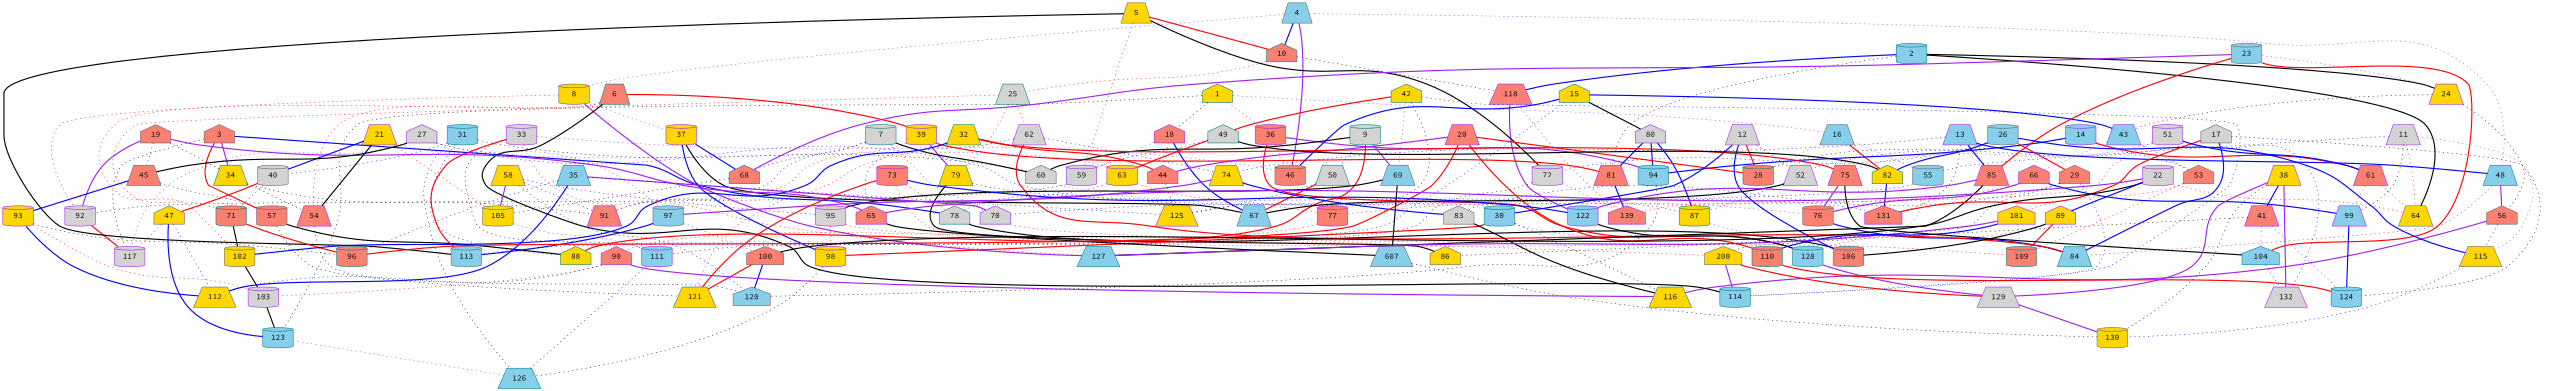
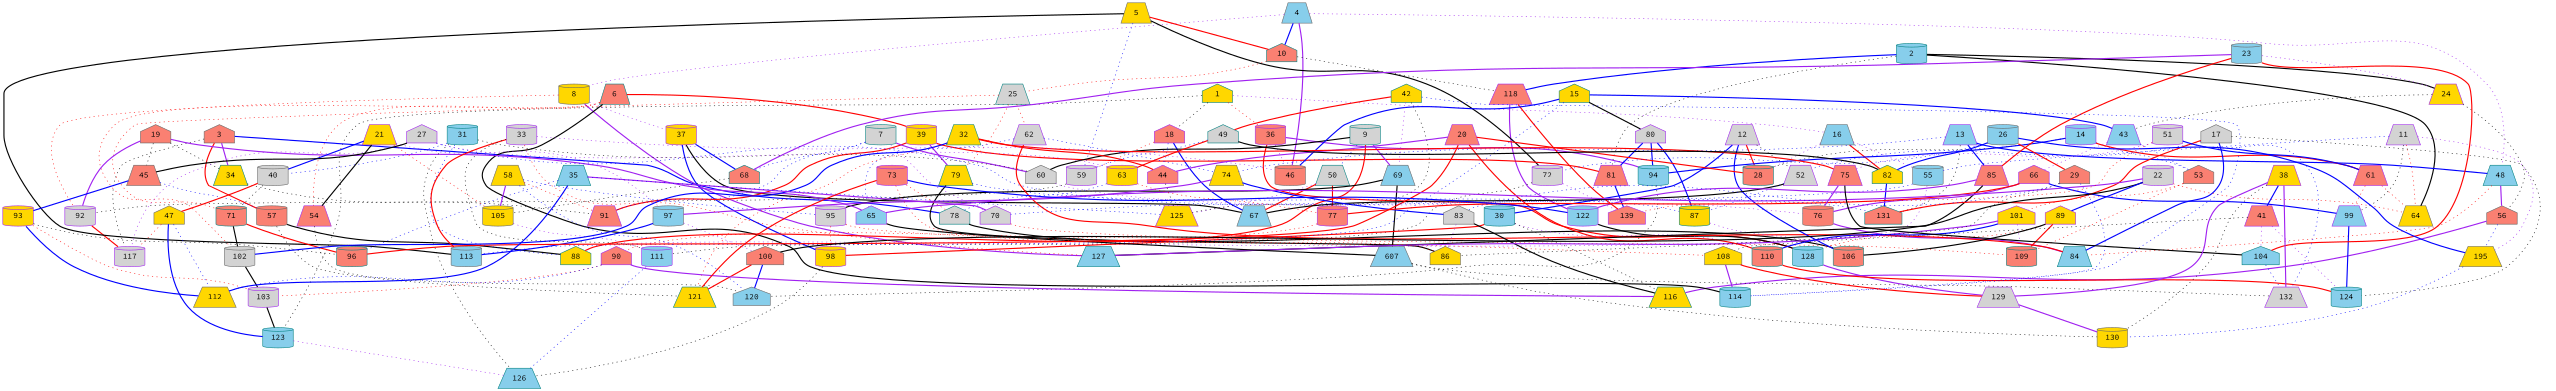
(1111, 87) -> (1111, 87)
(961, 159) -> (961, 159)
(1565, 160) -> (1565, 160)
(780, 187) -> (780, 187)
(555, 195) -> (555, 195)
(1332, 196) -> (1332, 196)
(275, 197) -> none
(1255, 201) -> (1255, 201)
(1684, 204) -> (1684, 204)
(871, 216) -> (871, 216)
(1883, 216) -> (1883, 216)
(1948, 238) -> (1948, 238)
(240, 257) -> (240, 257)
(1723, 257) -> (1723, 257)
(2481, 257) -> (2481, 257)
none -> (1797, 284)
